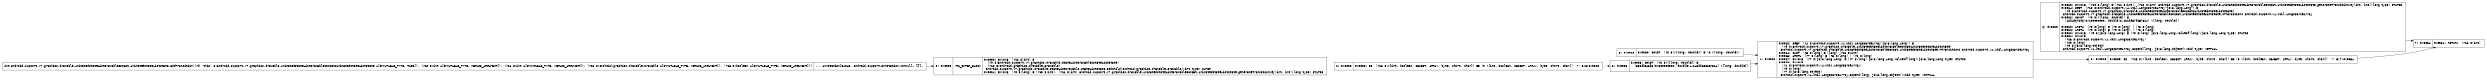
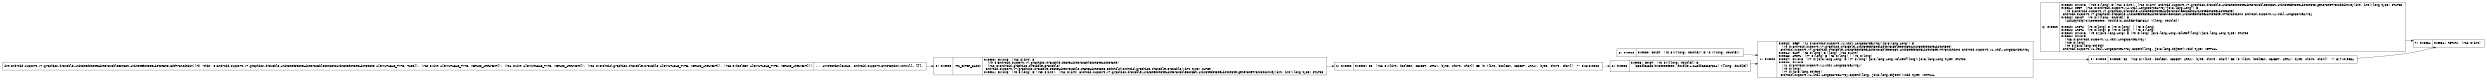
none -> (1329, 66)
